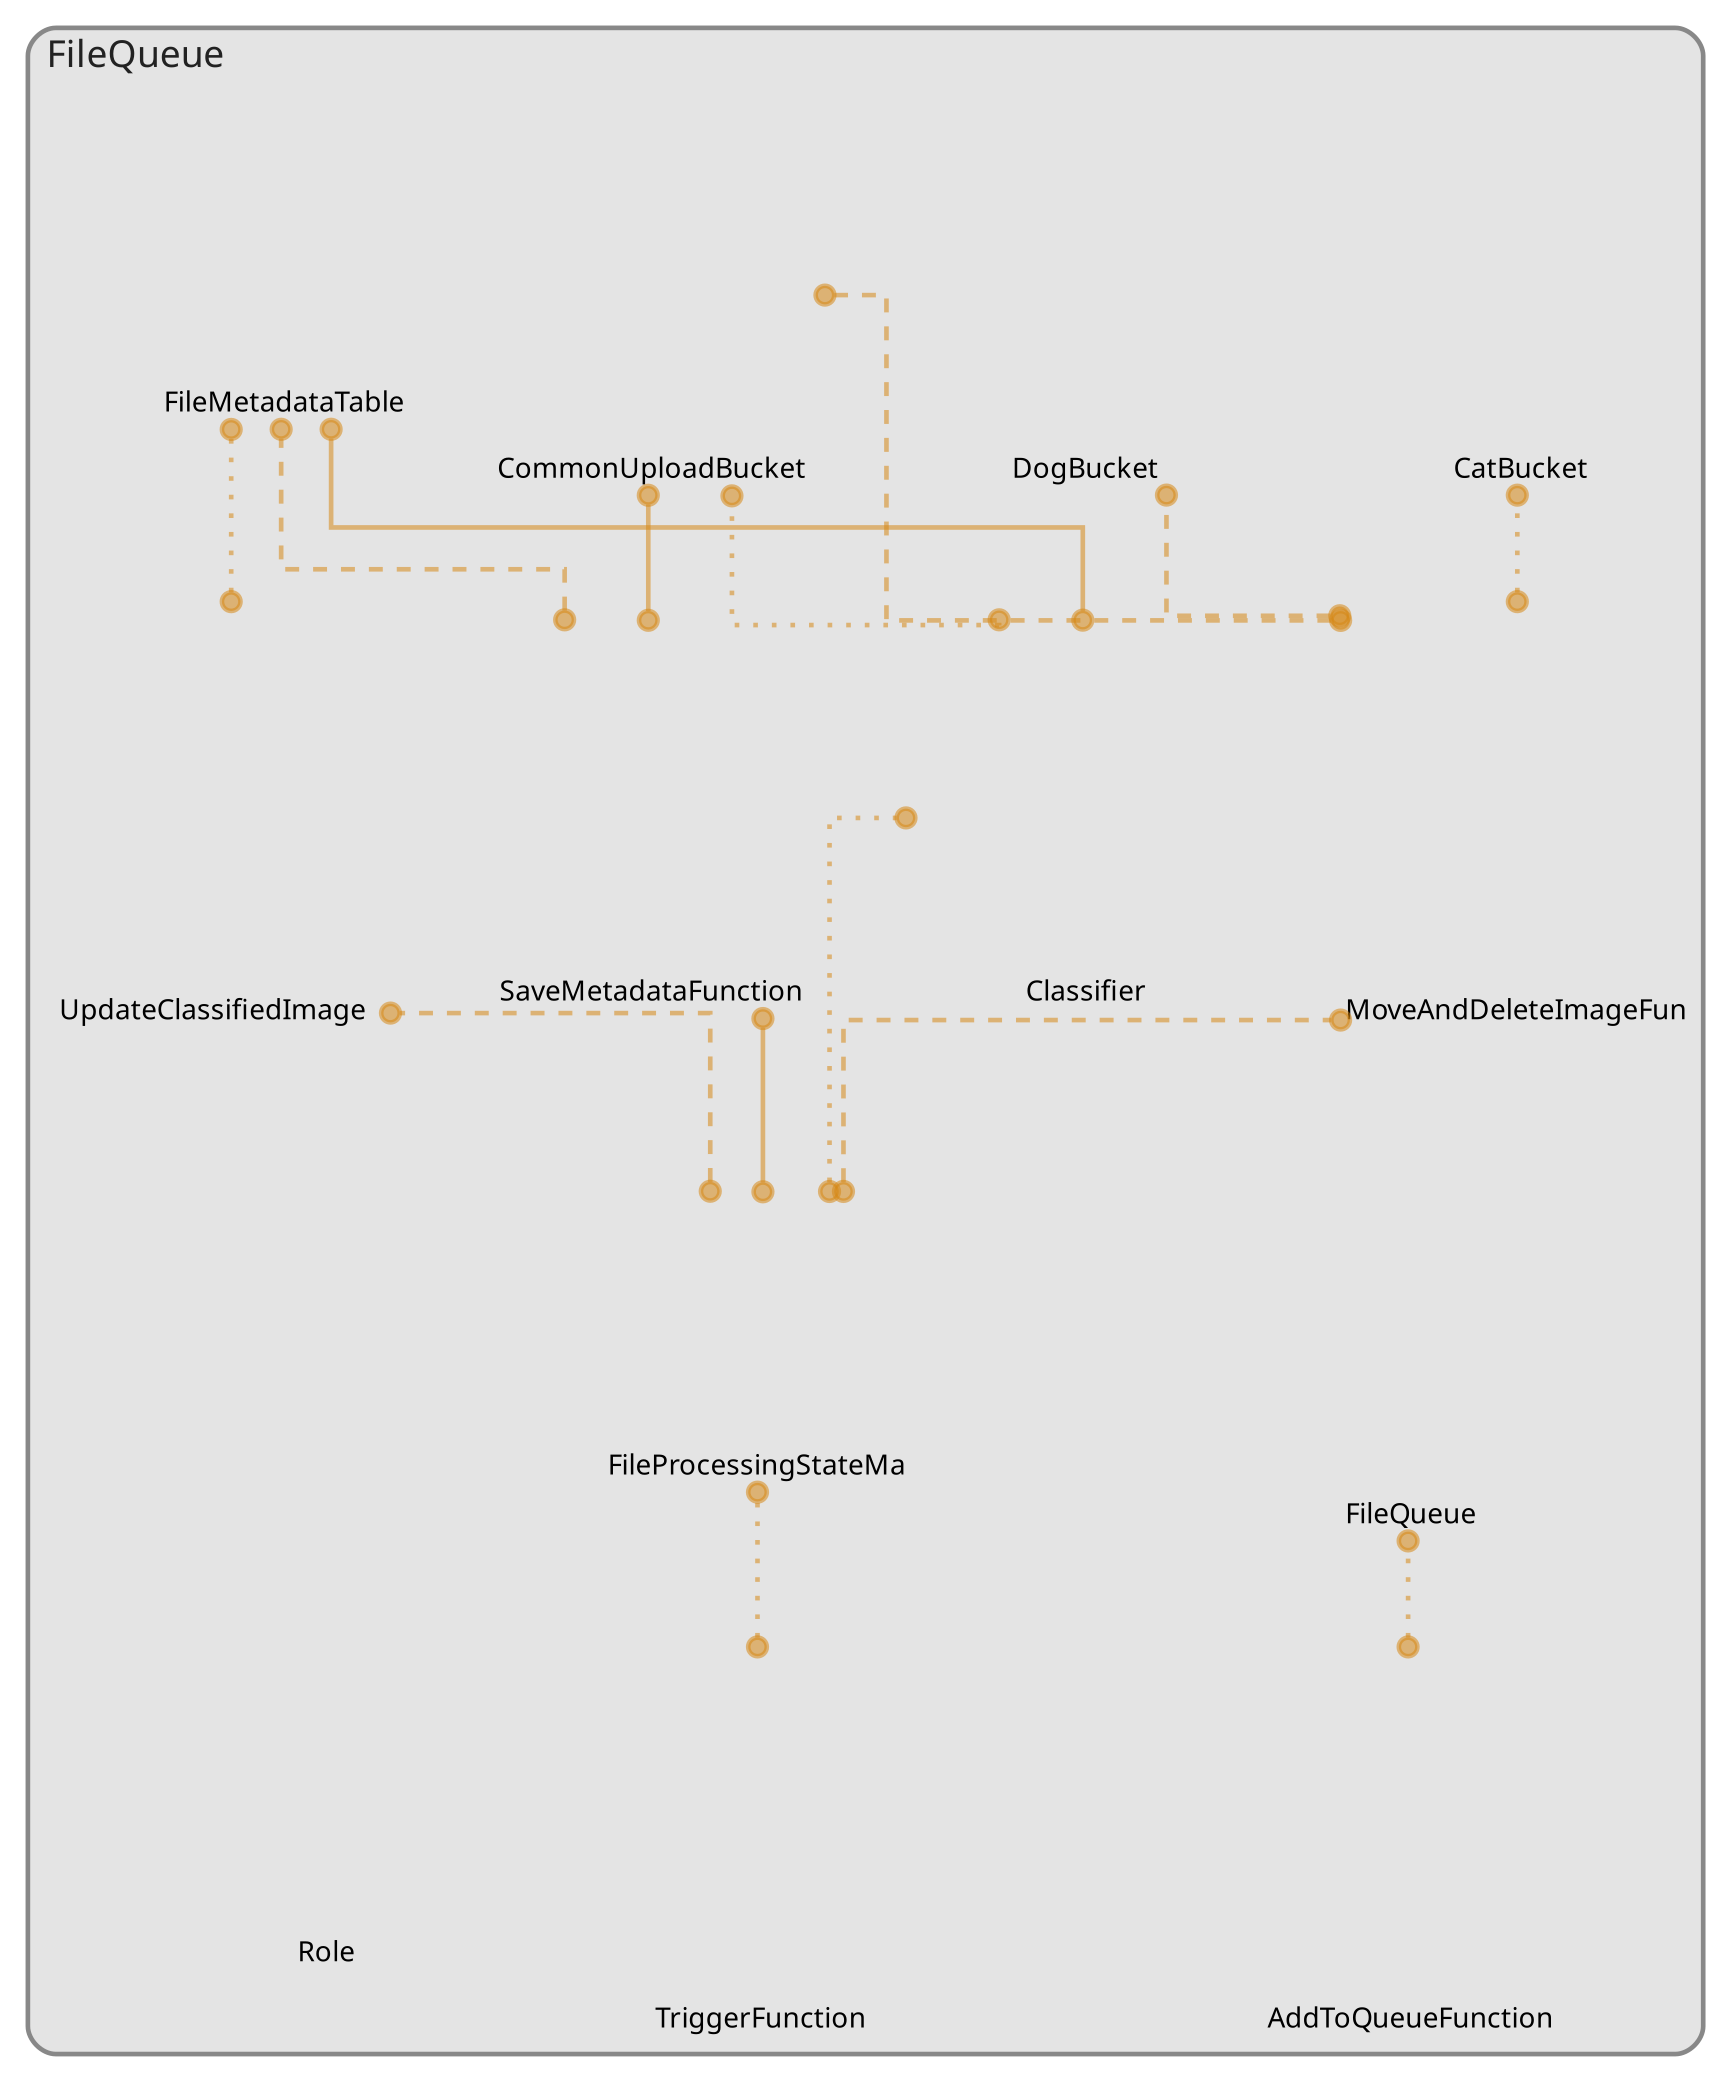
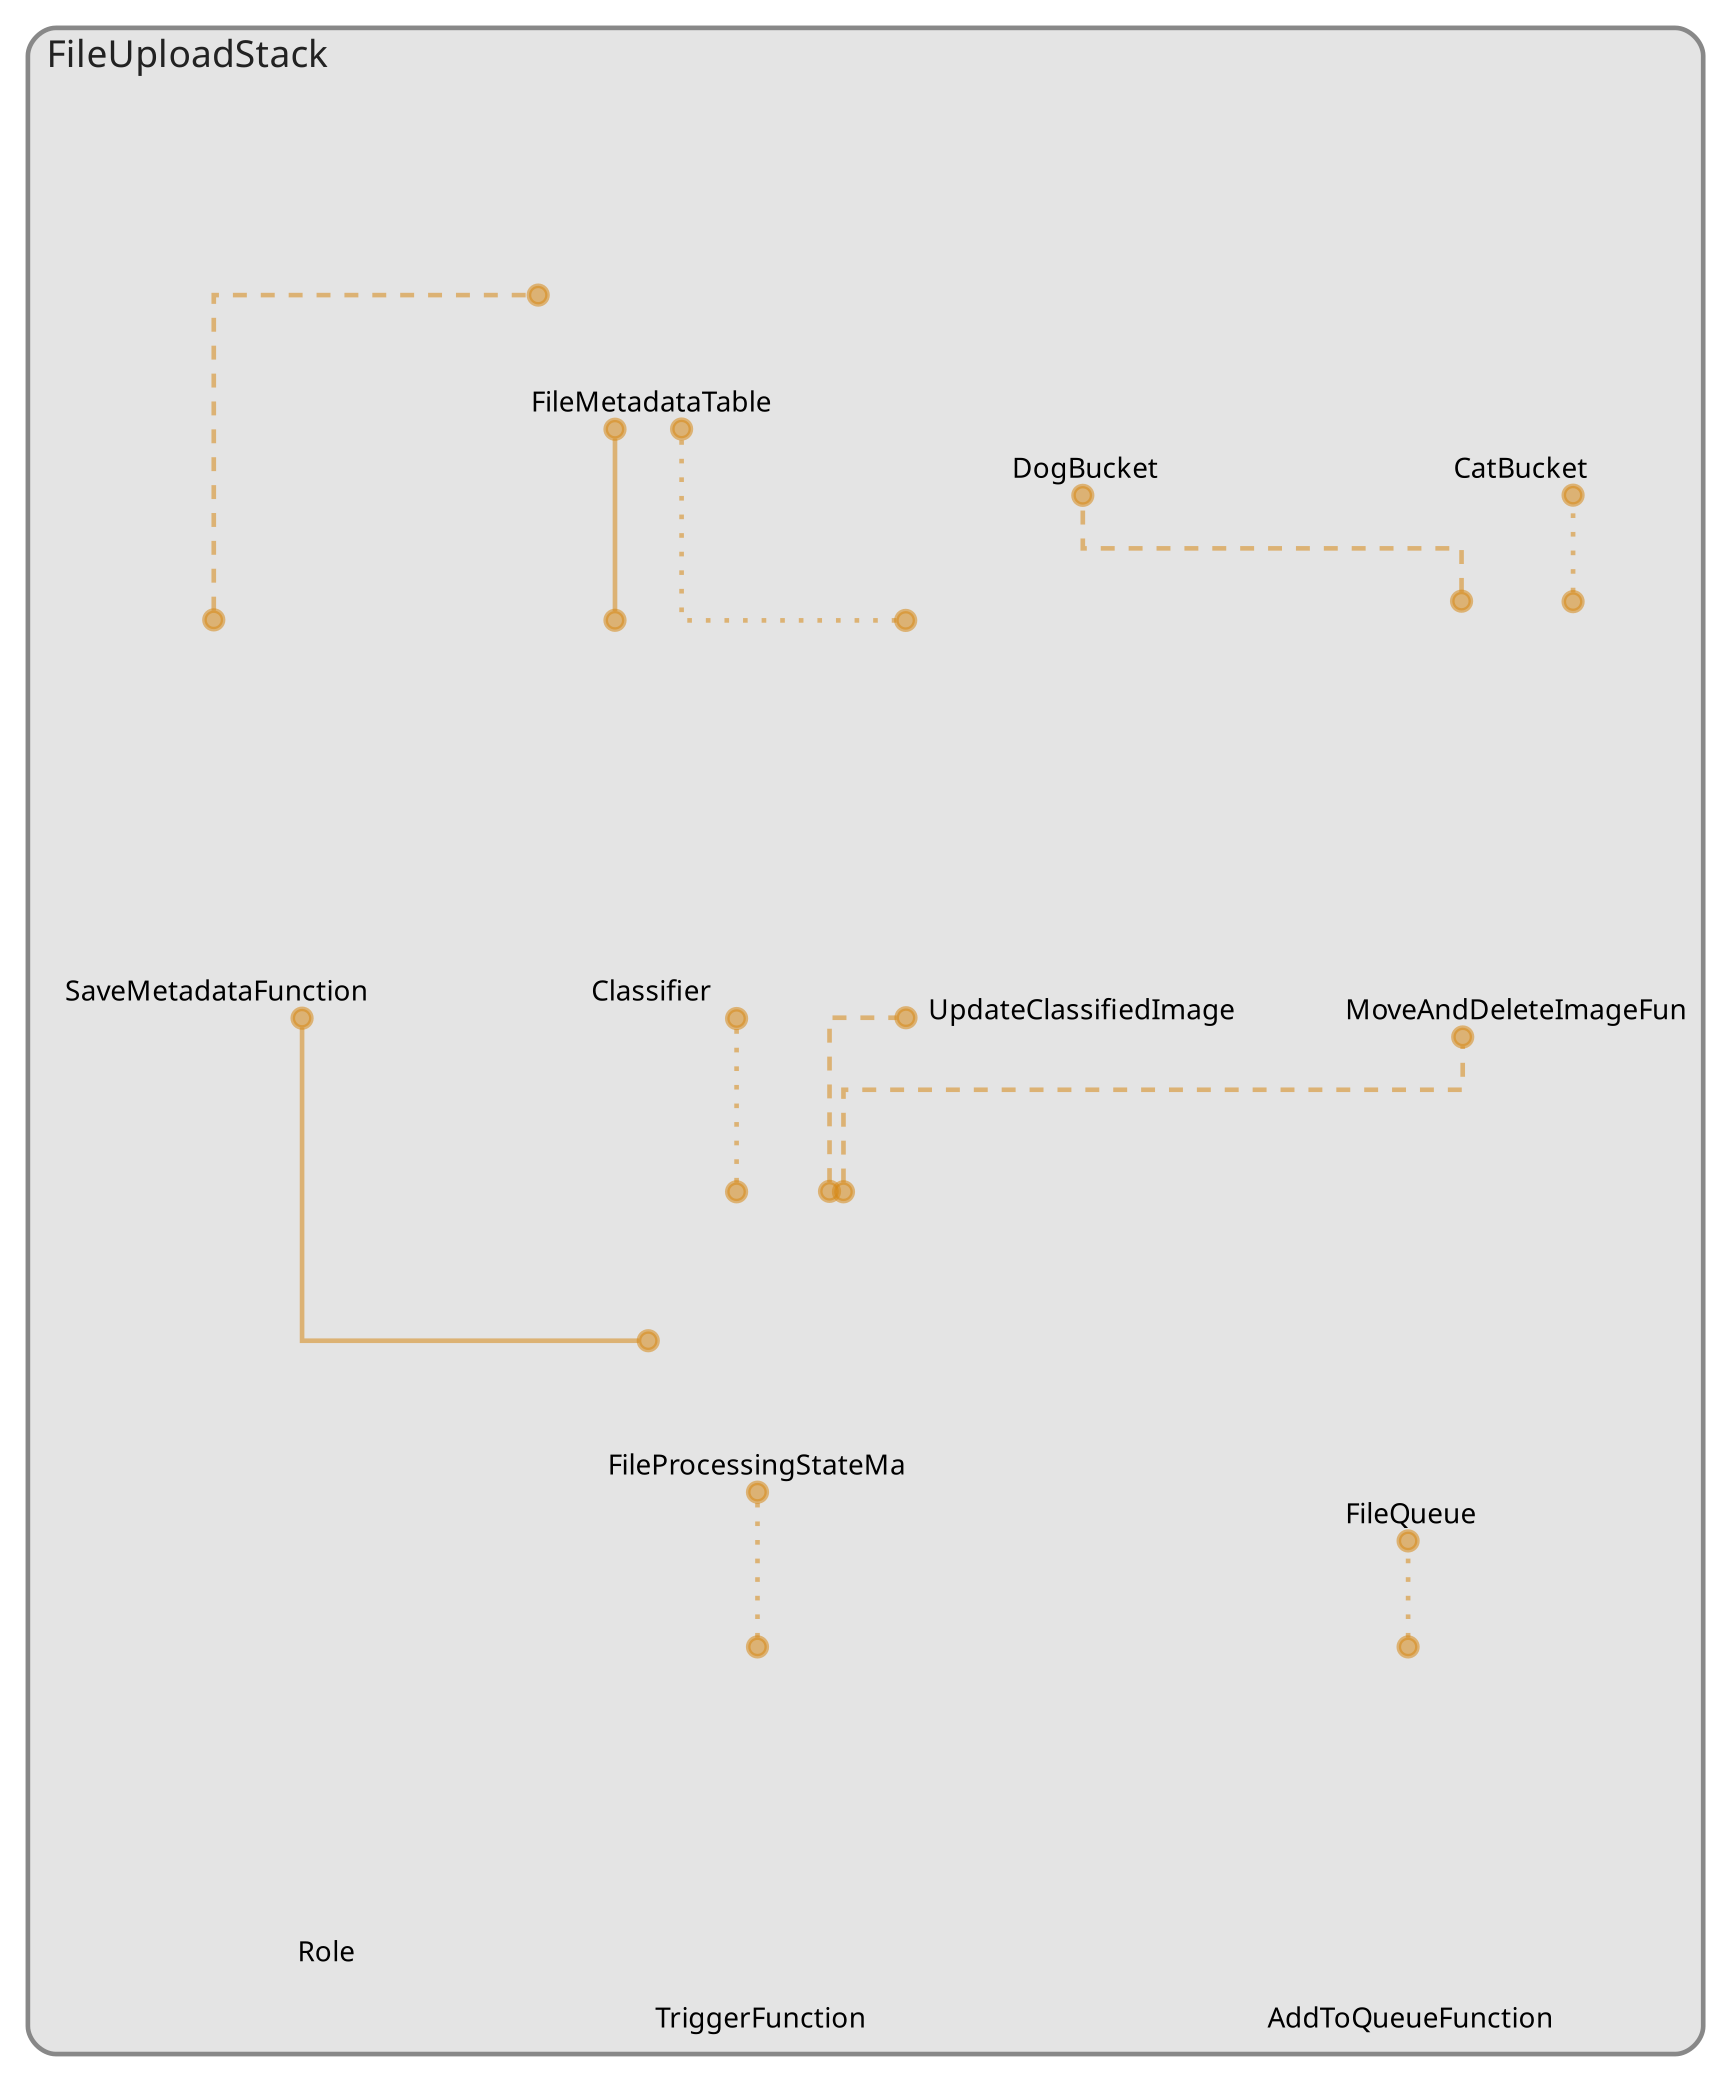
(136, 58) -> (187, 58)
(648, 296) -> none
